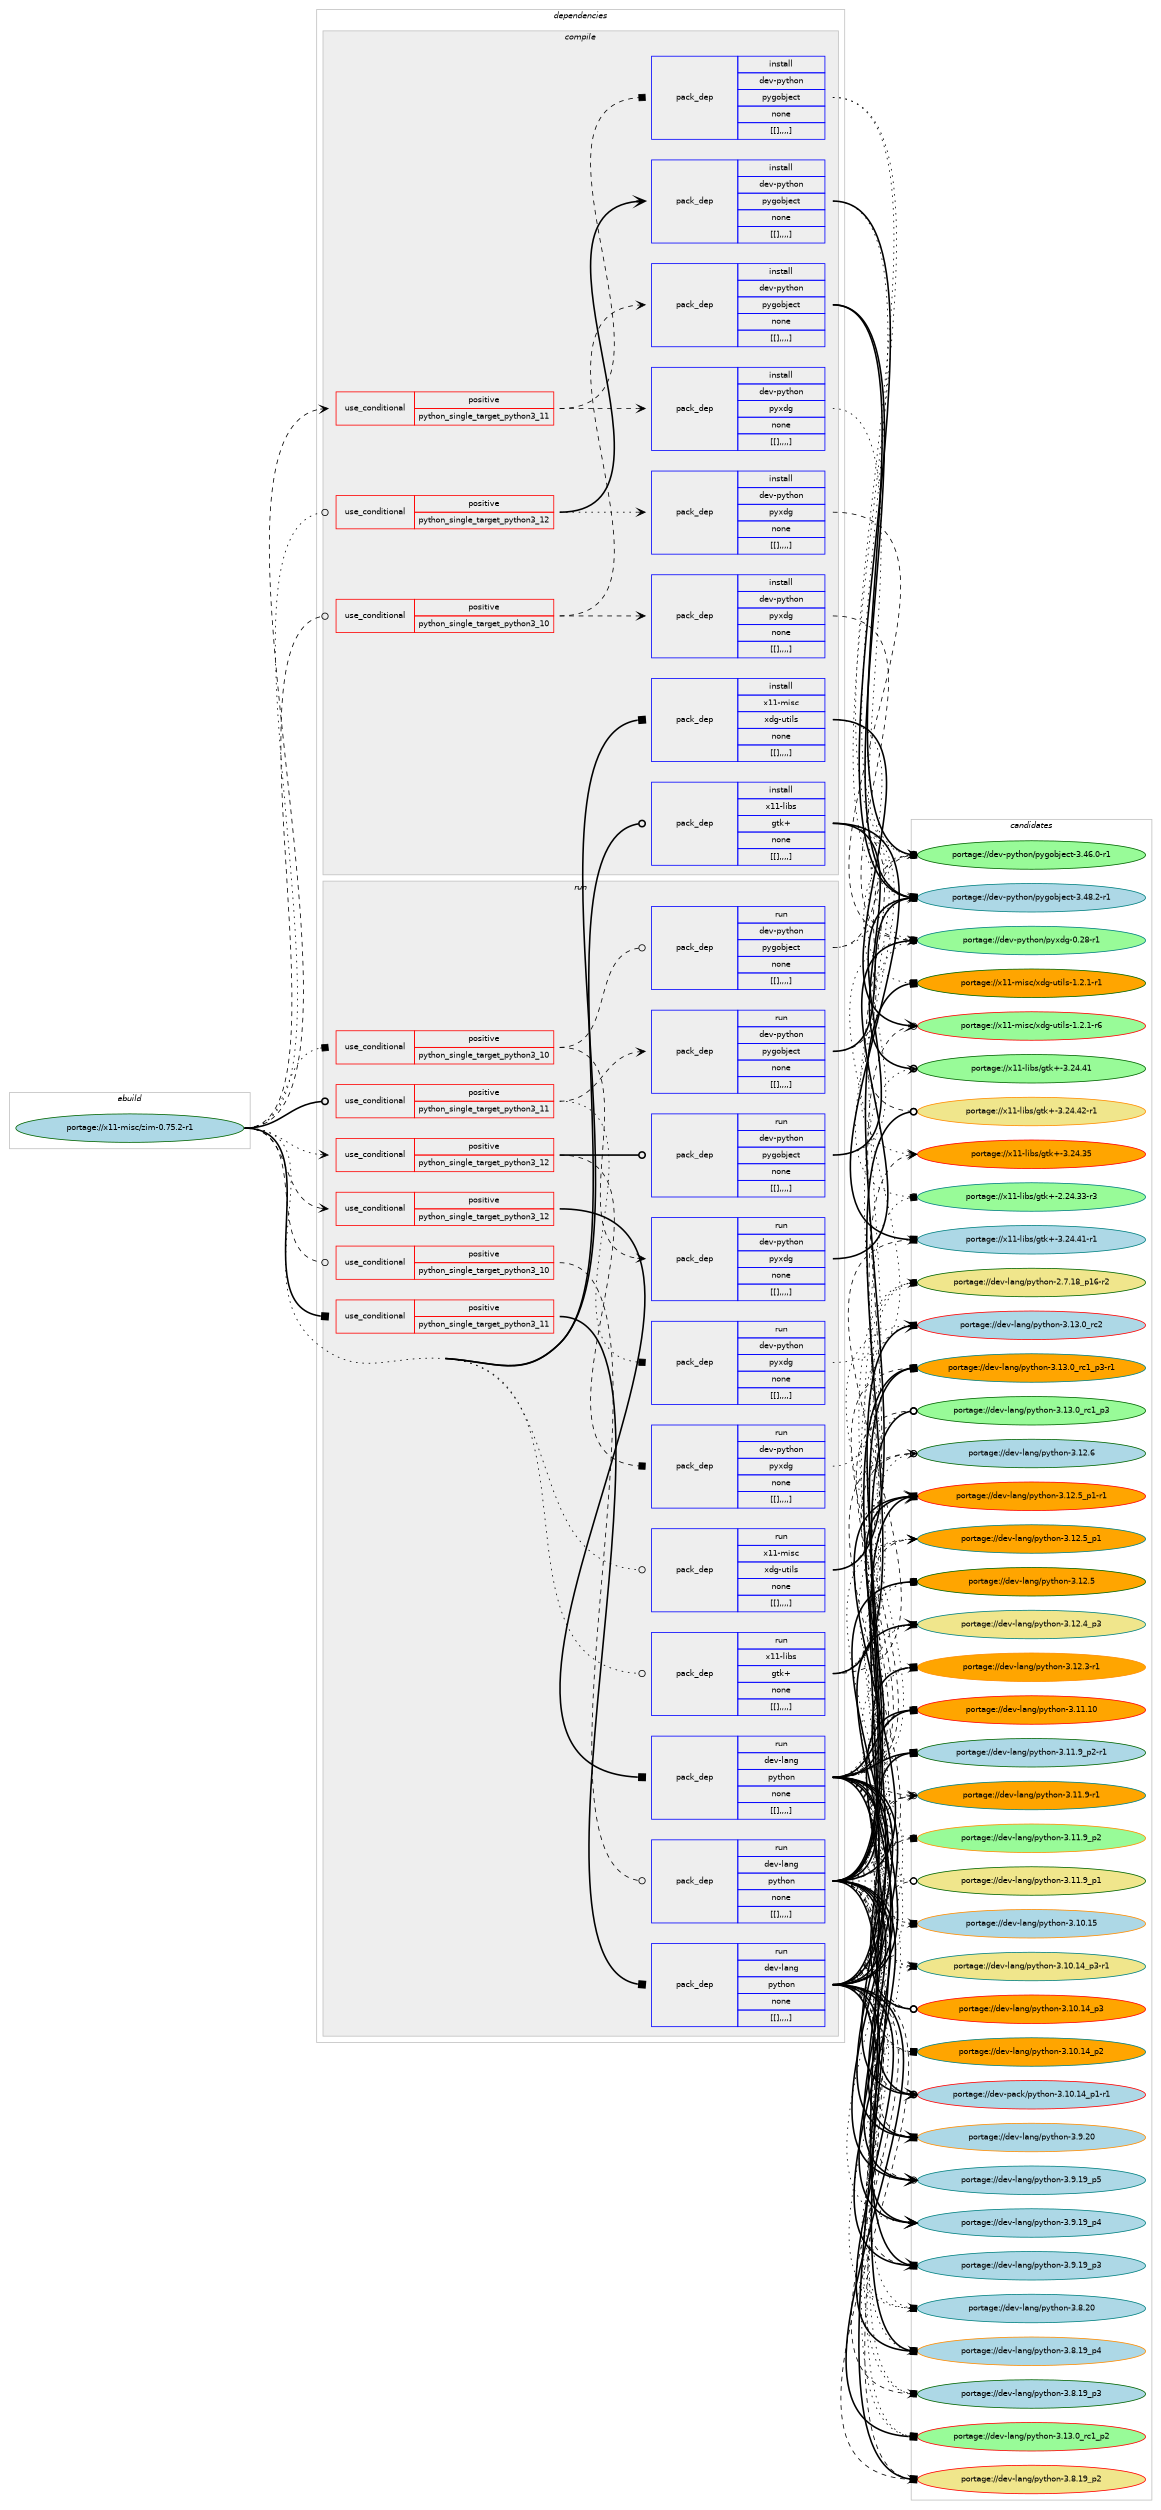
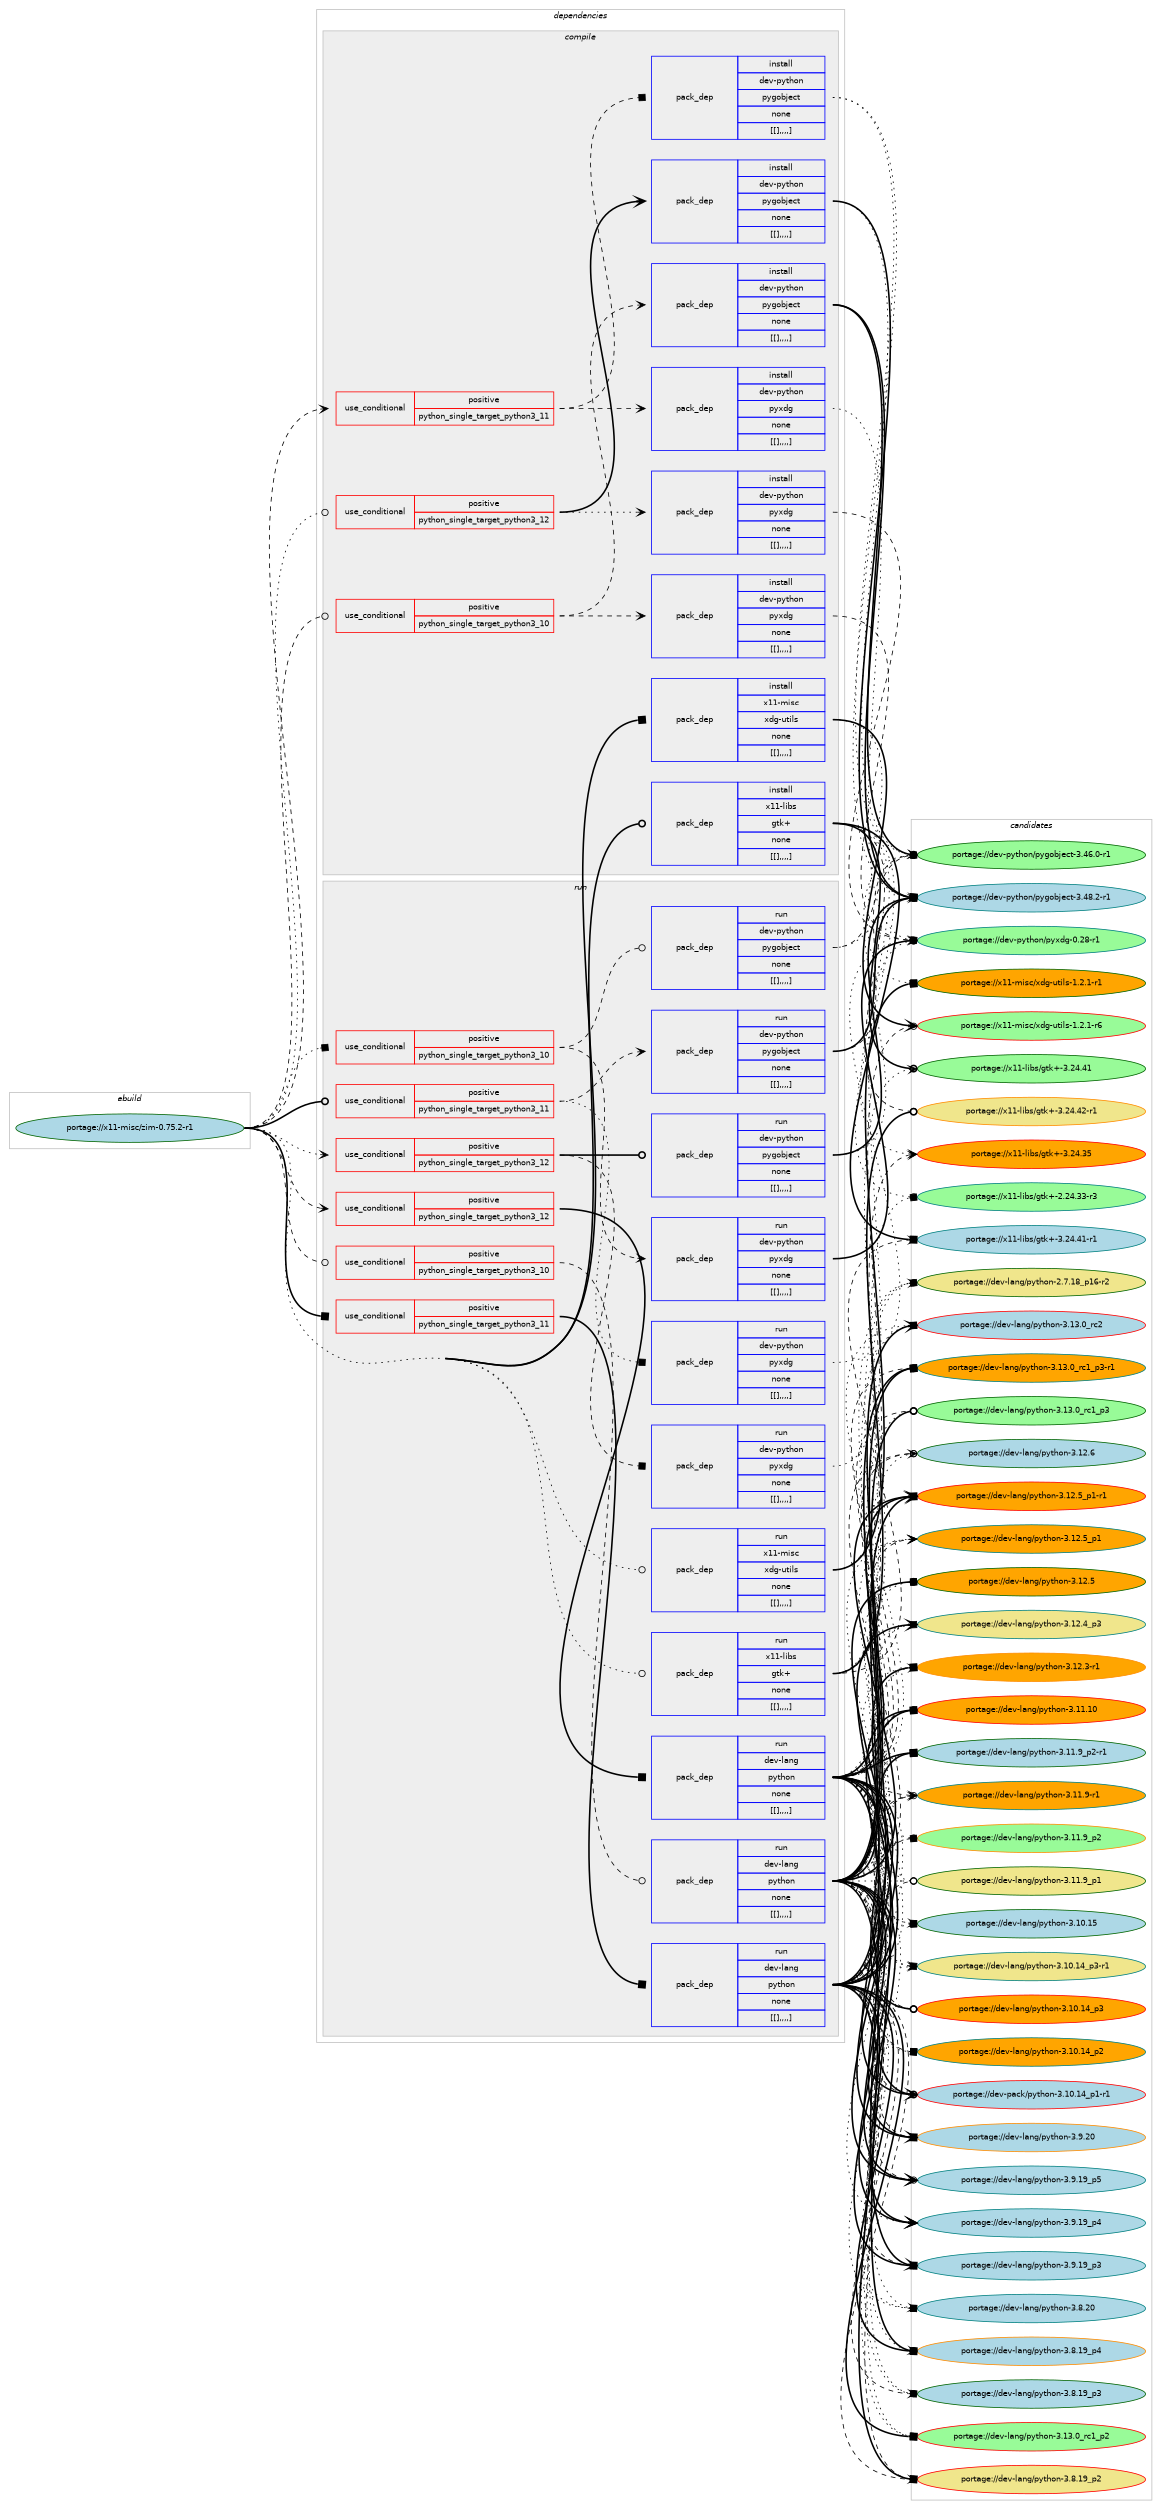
(1032, 1924) -> (1032, 1924)
